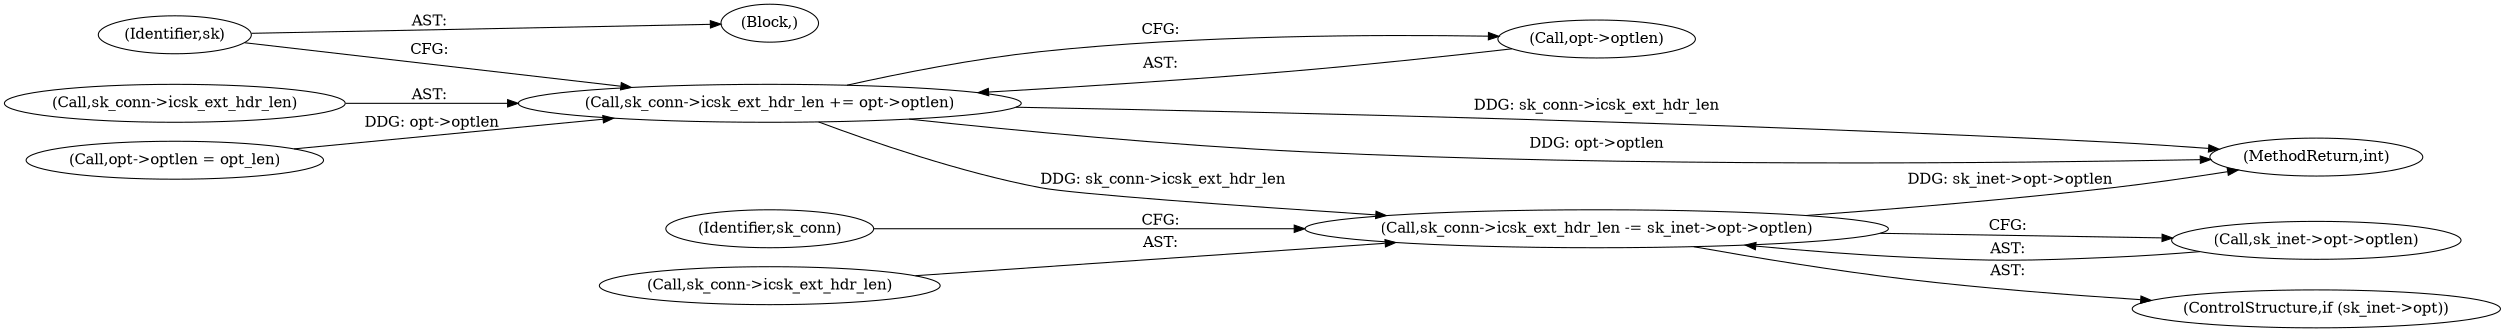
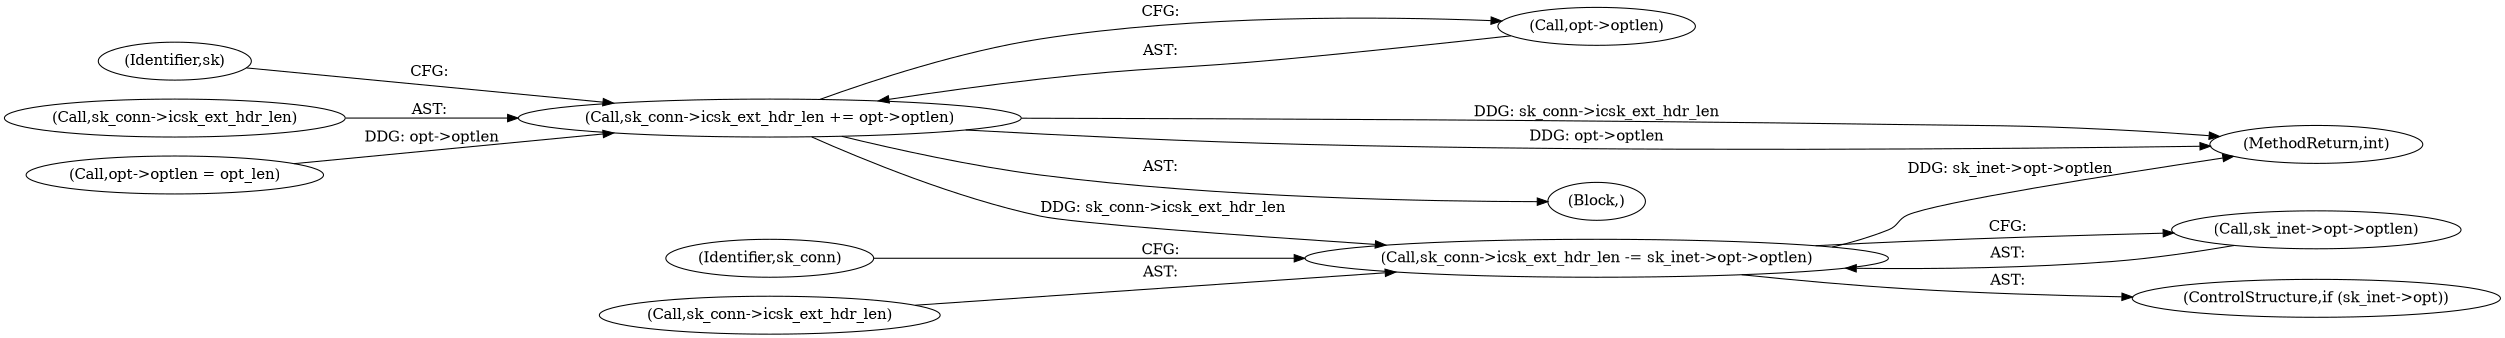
(481, 29) -> (1187, 189)
